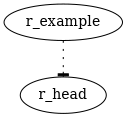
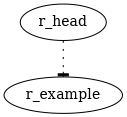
(63, 56) -> (63, 56)
